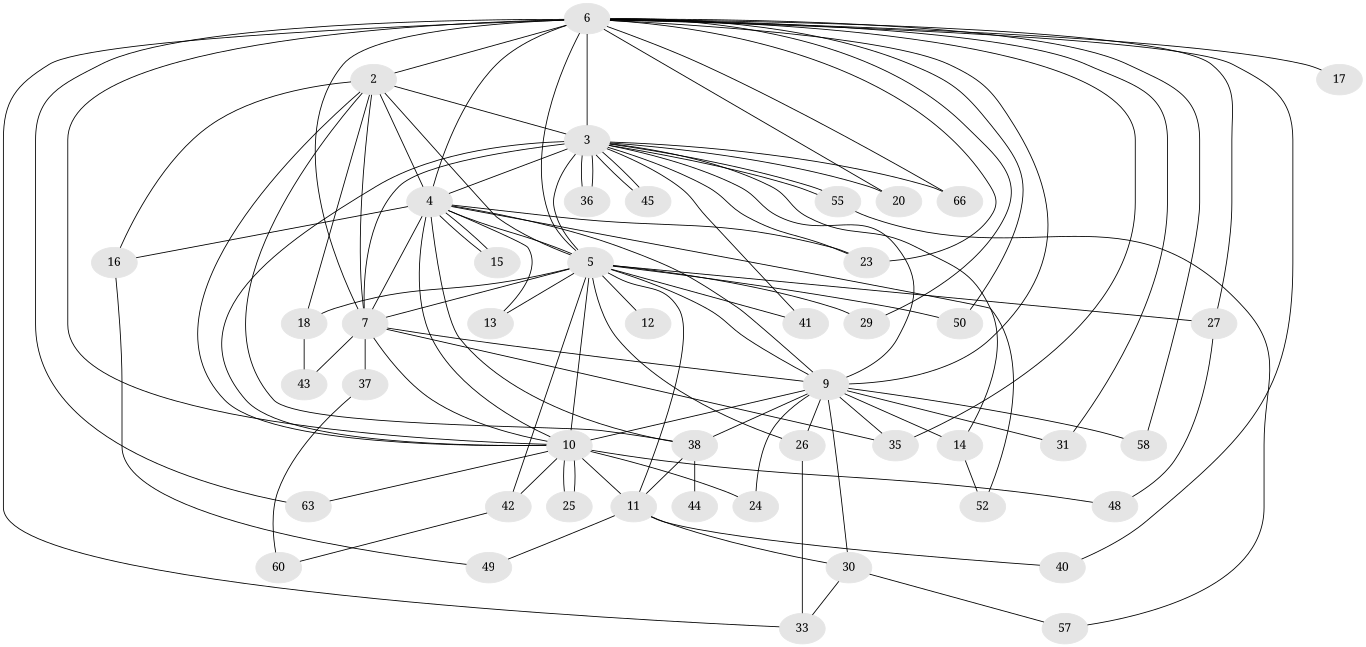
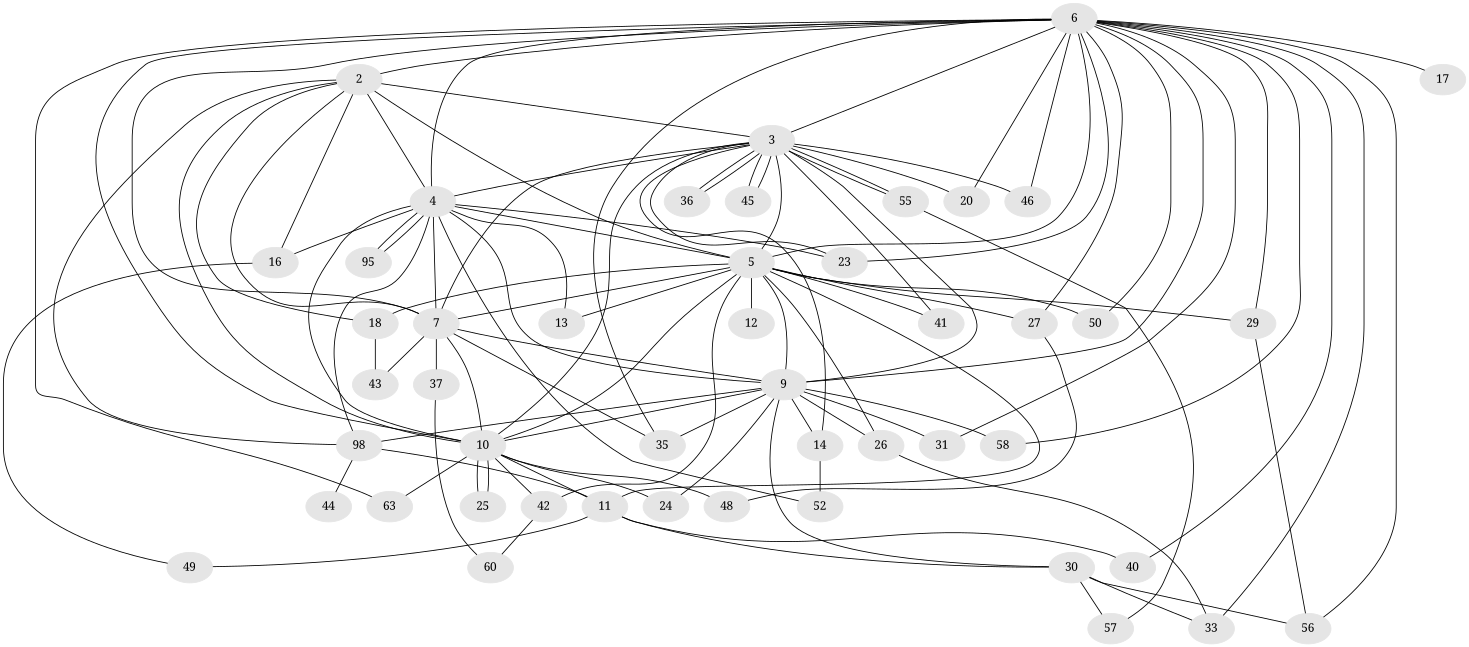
(960, 202) -> (1028, 202)
(497, 263) -> (369, 263)
(695, 446) -> (359, 446)
none -> (1308, 629)
